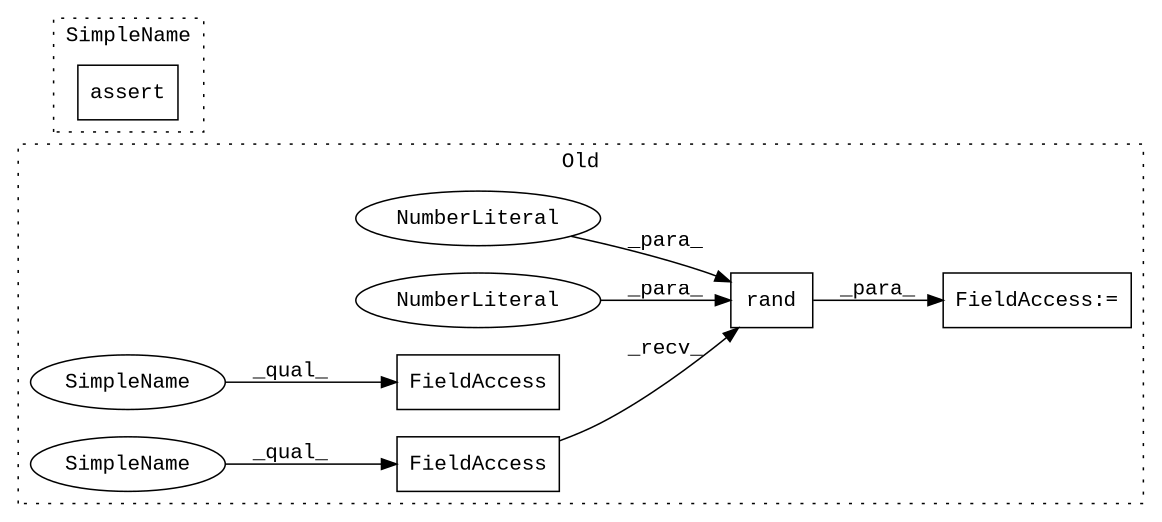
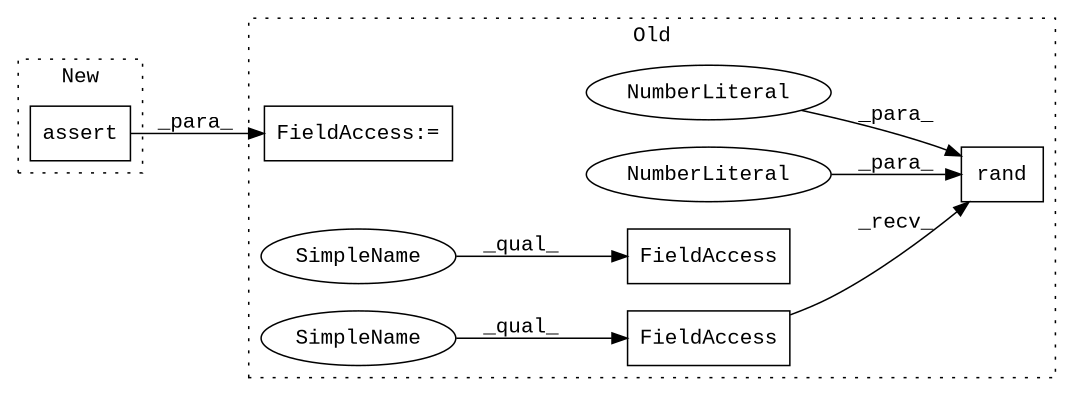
(129, 36) -> (80, 77)
(870, 300) -> (189, 133)
